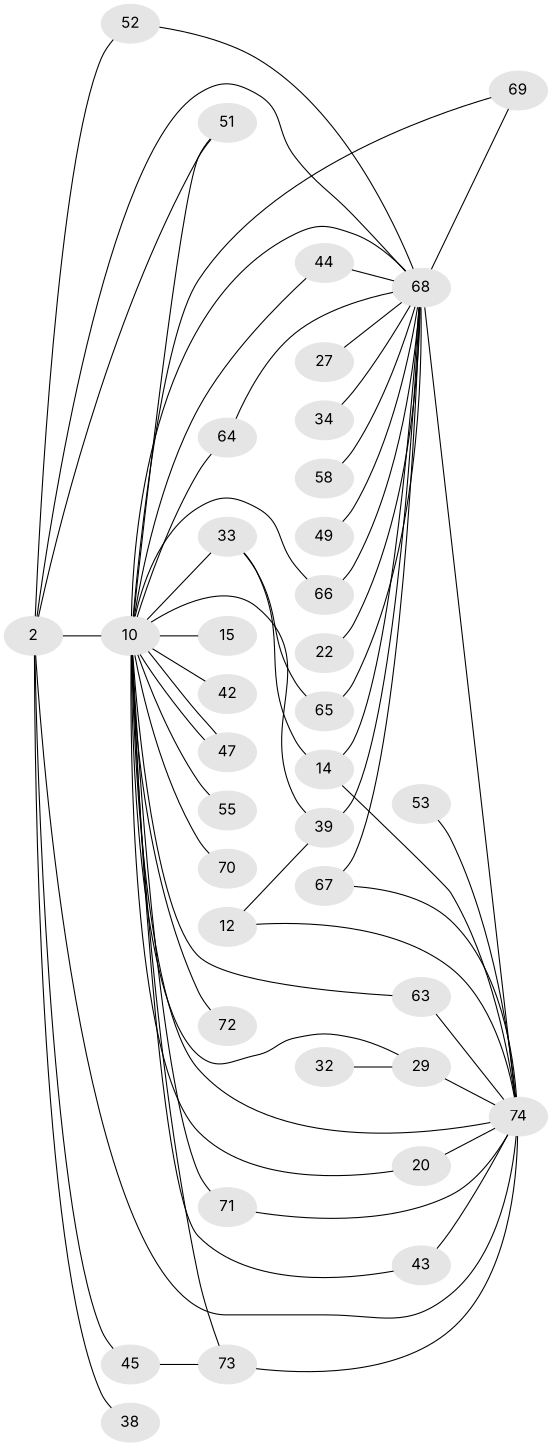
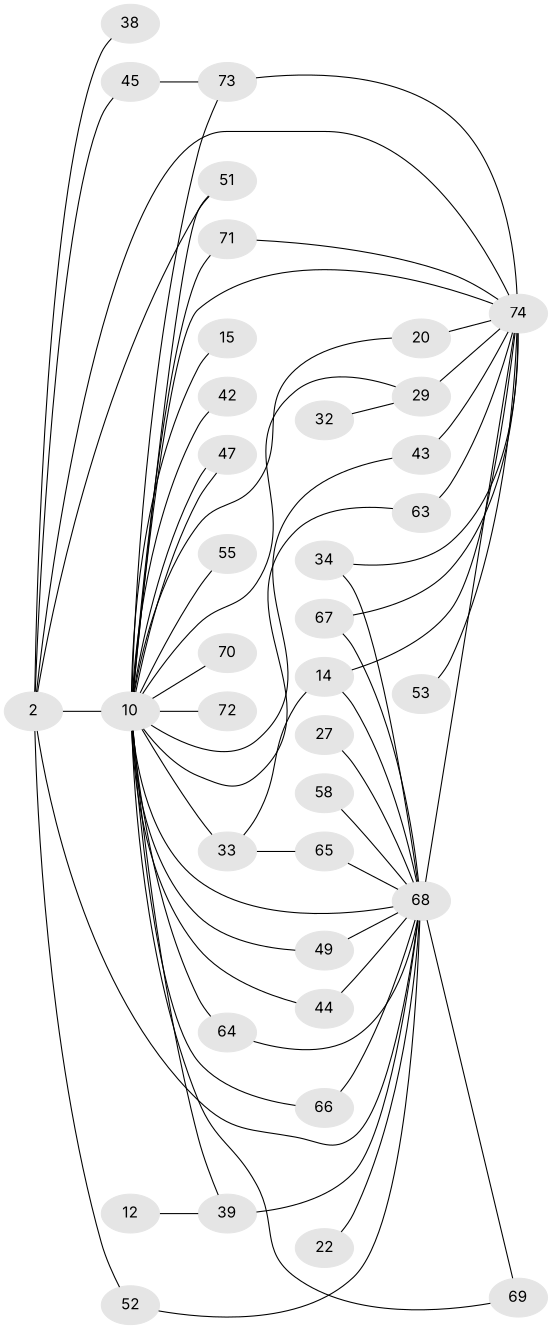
none -> (170, 878)
(427, 953) -> (479, 507)
